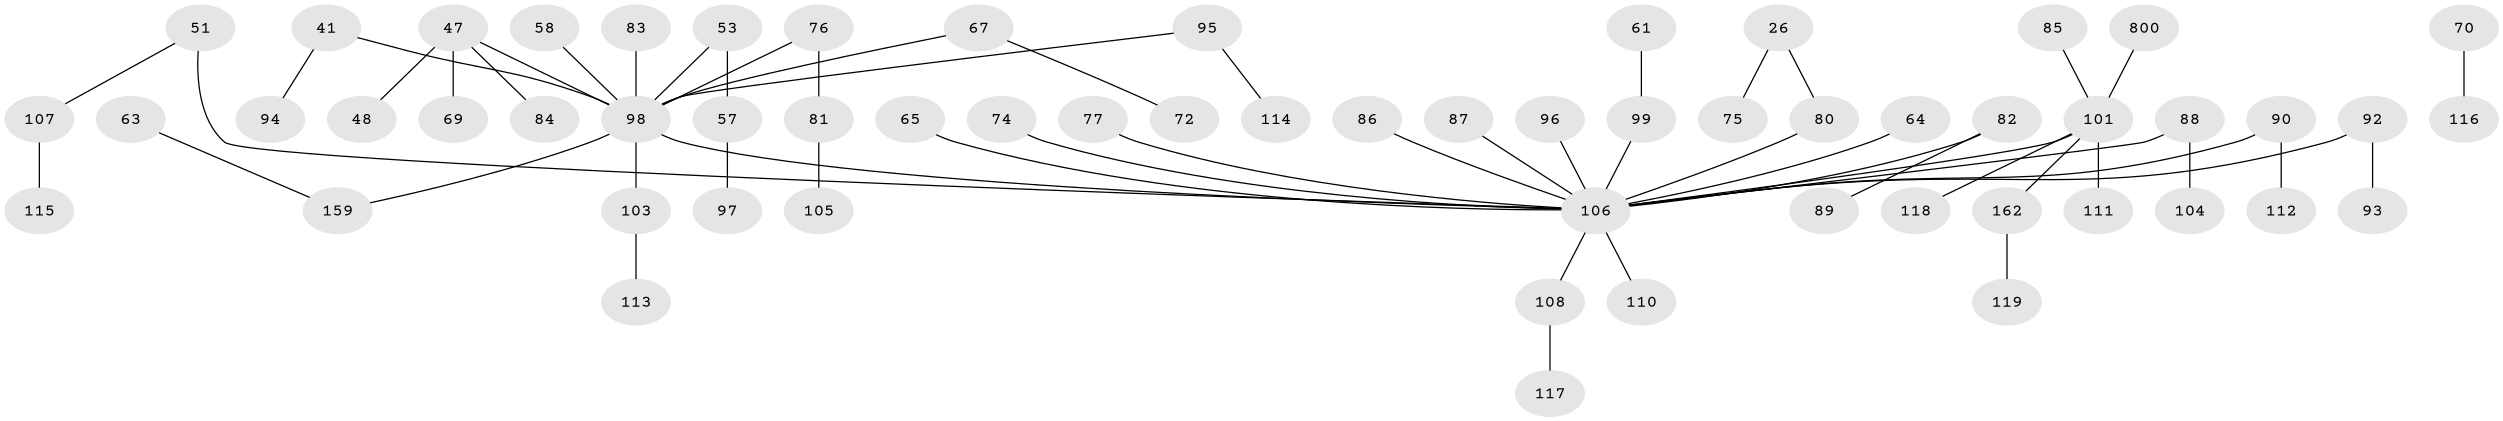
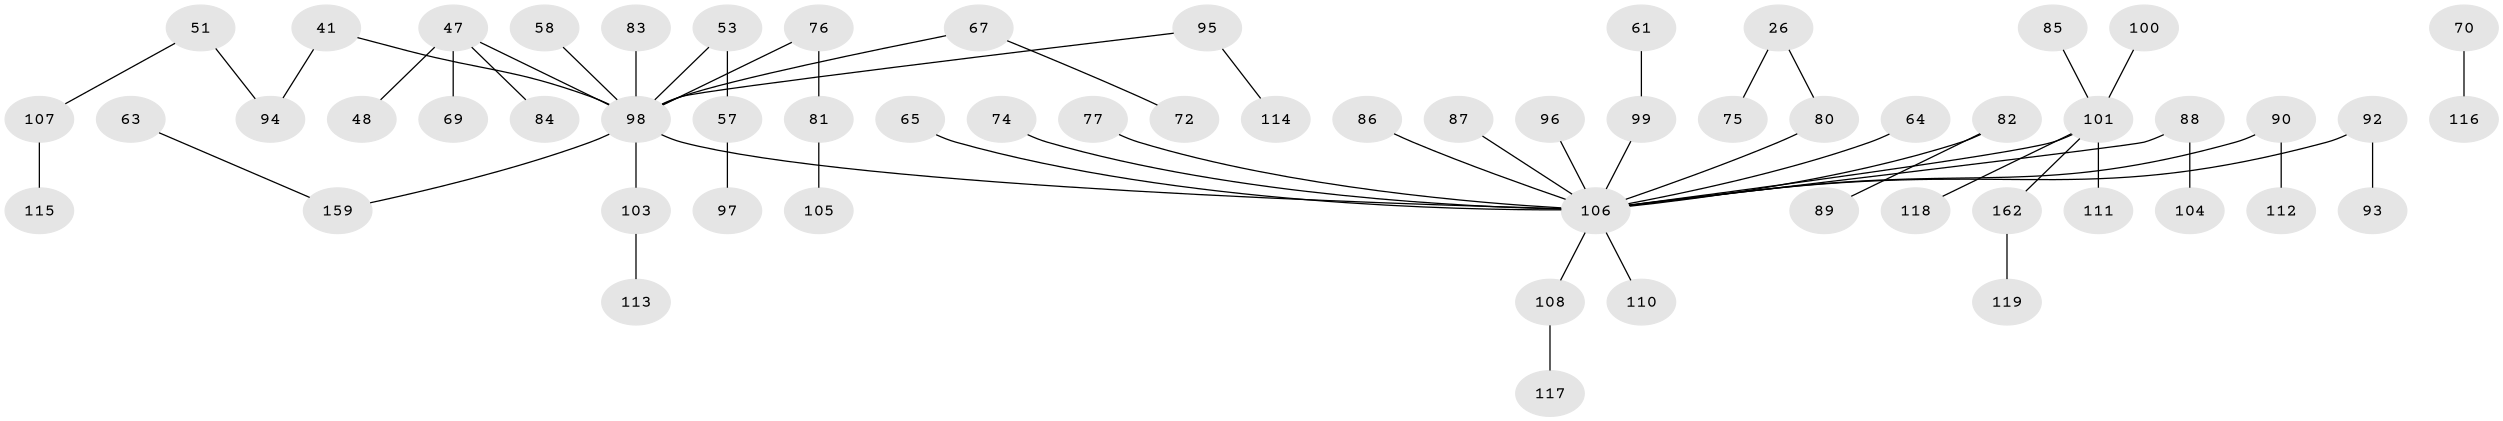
(2144, 28) -> (2144, 28)
(843, 182) -> (235, 74)
